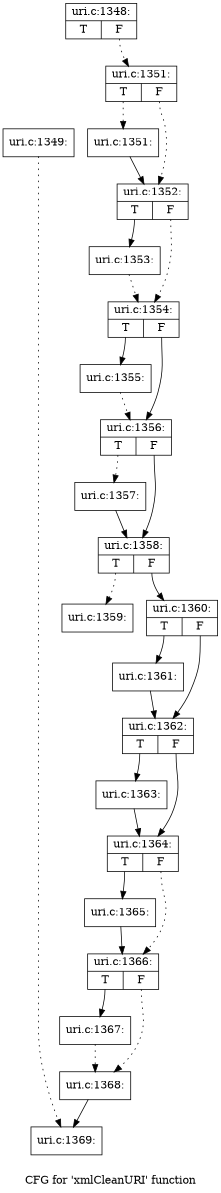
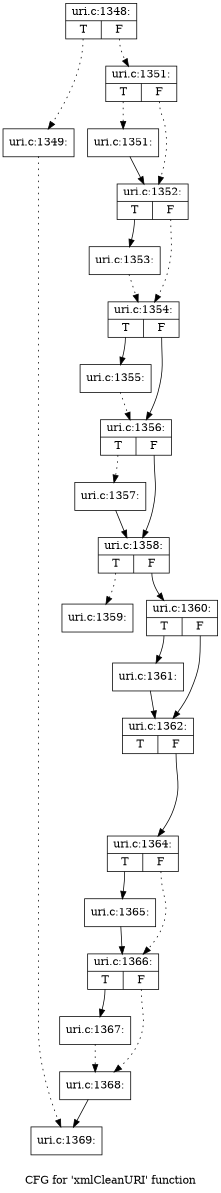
none -> (74, 83)
(131, 795) -> none
